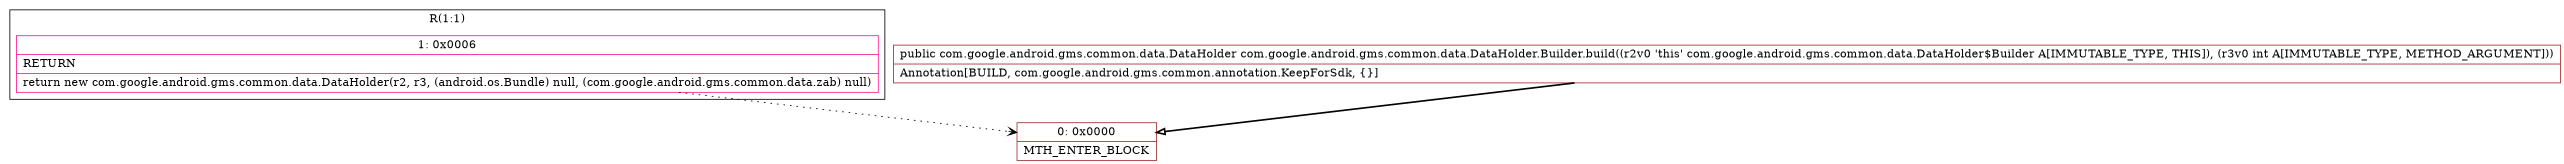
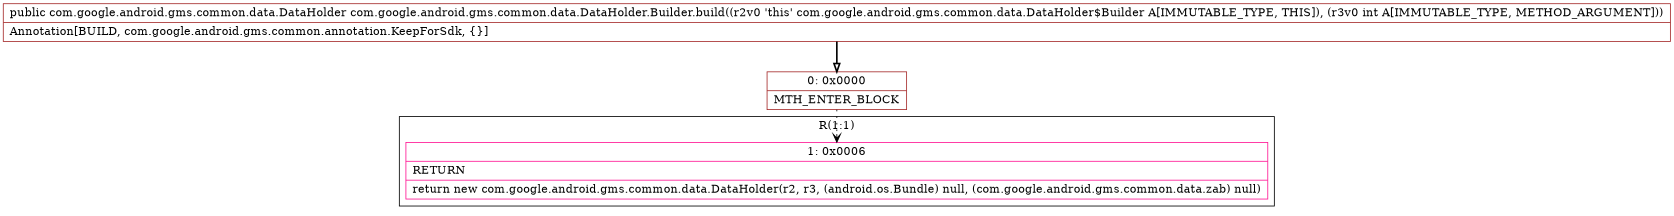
(844, 112) -> (837, 122)
